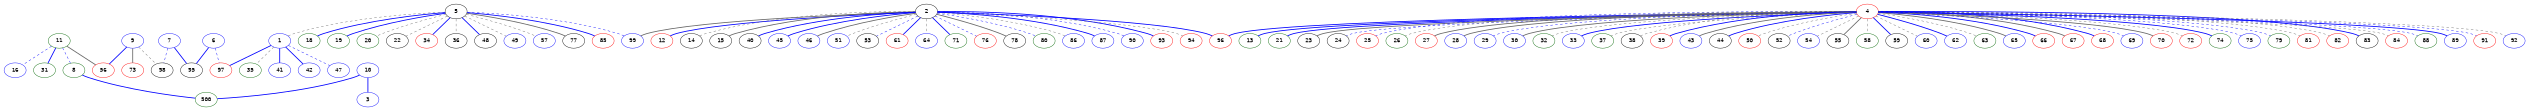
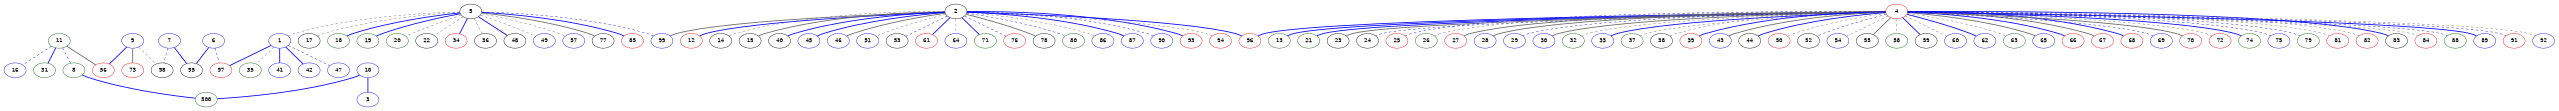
none -> (309, 41)
